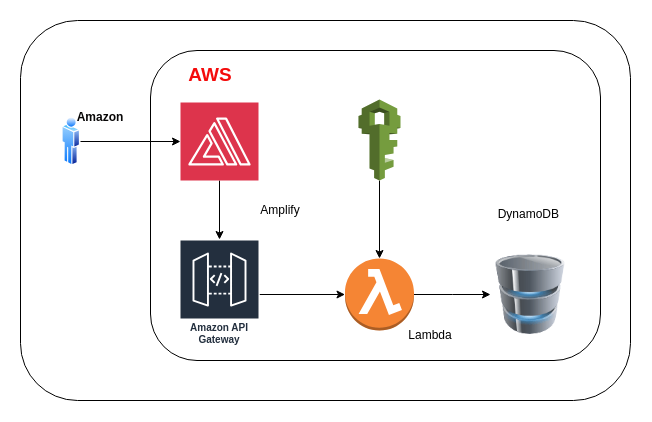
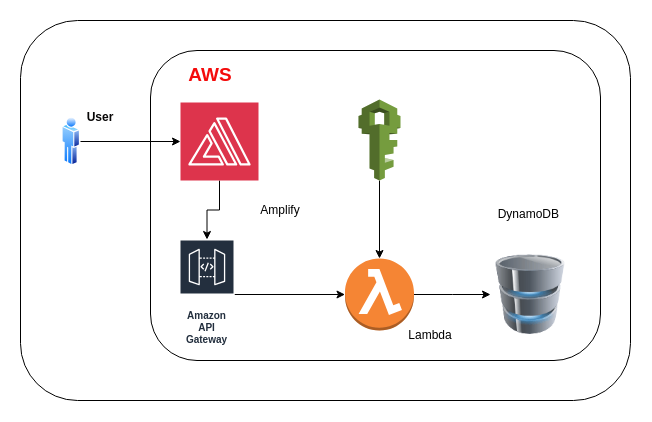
(101, 118) -> (101, 118)
(220, 295) -> (207, 295)
